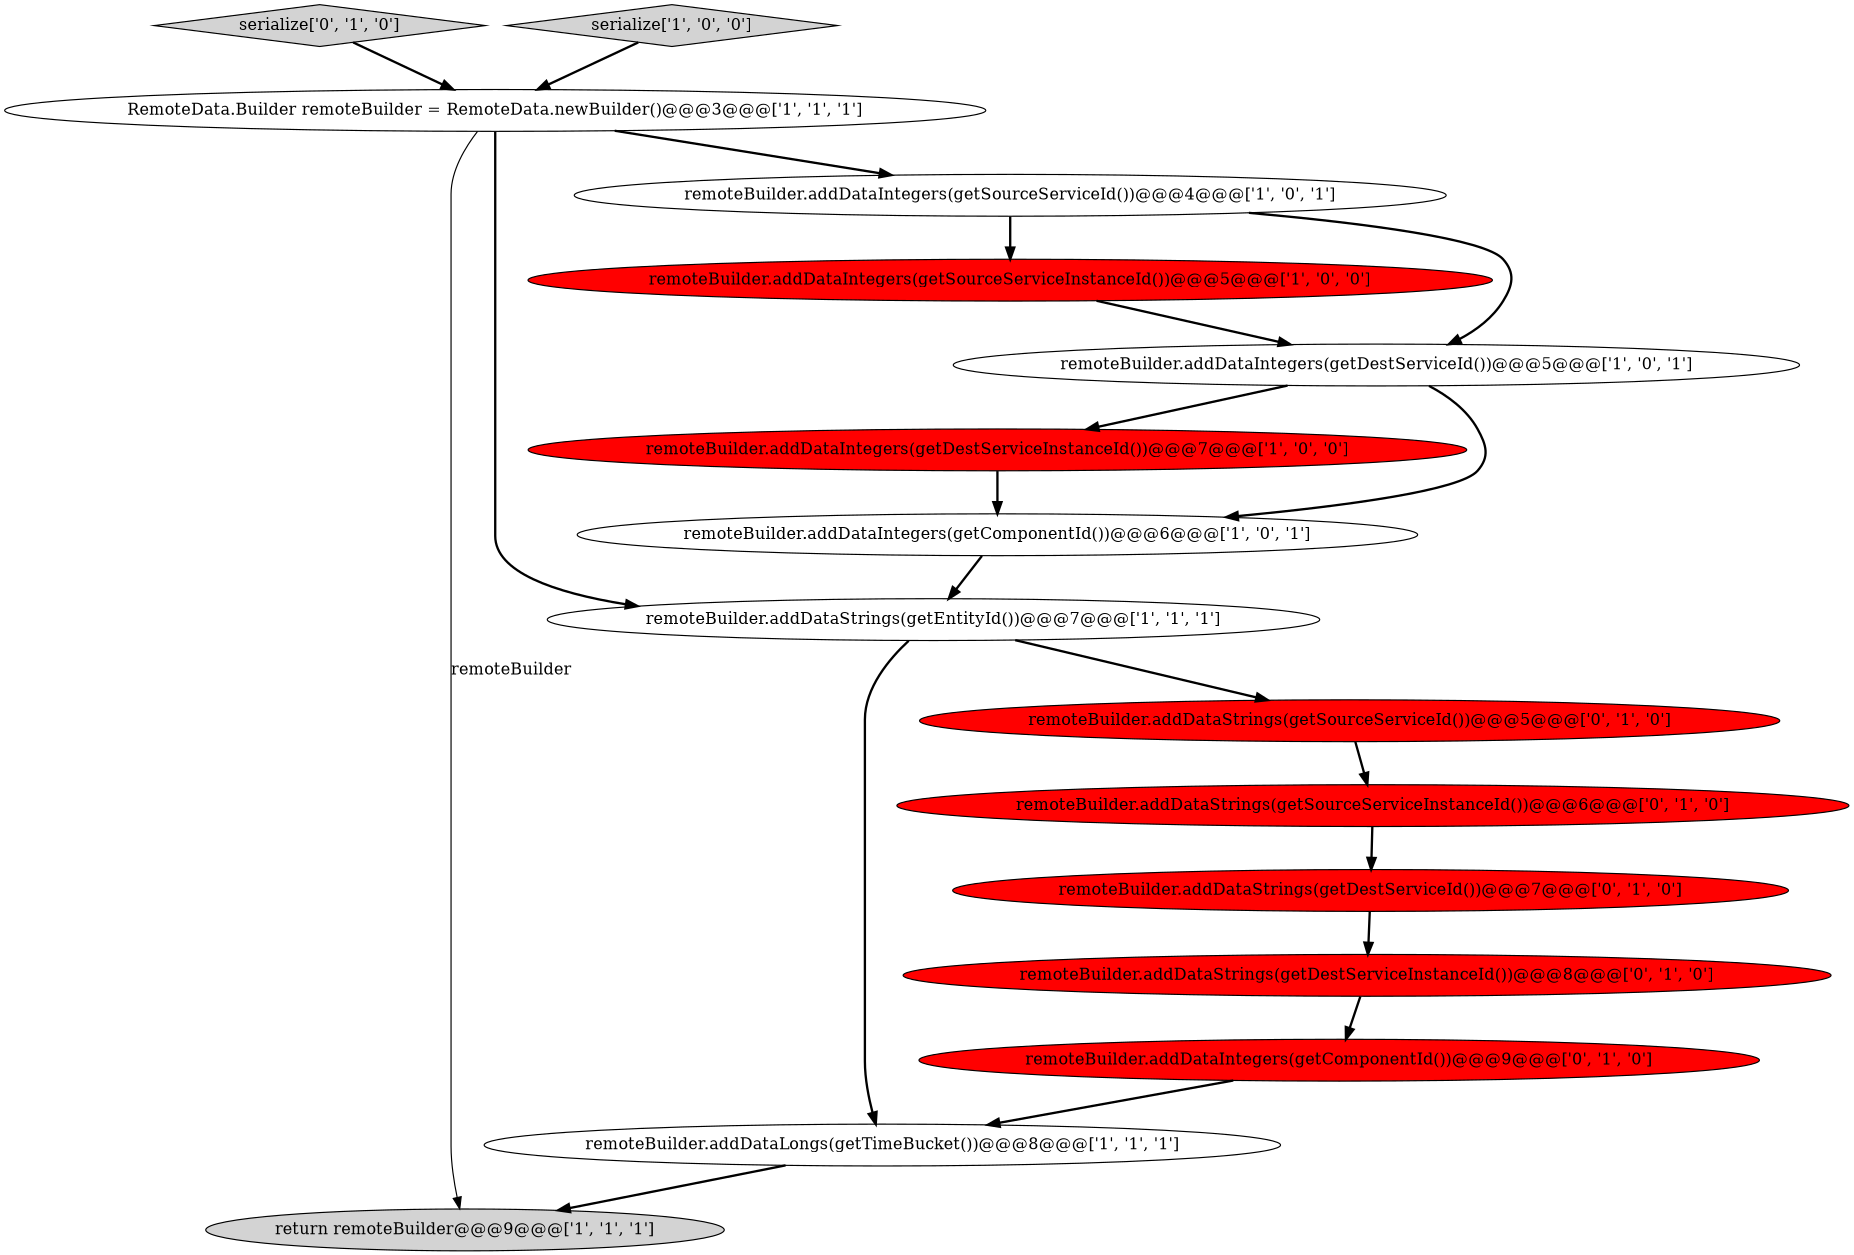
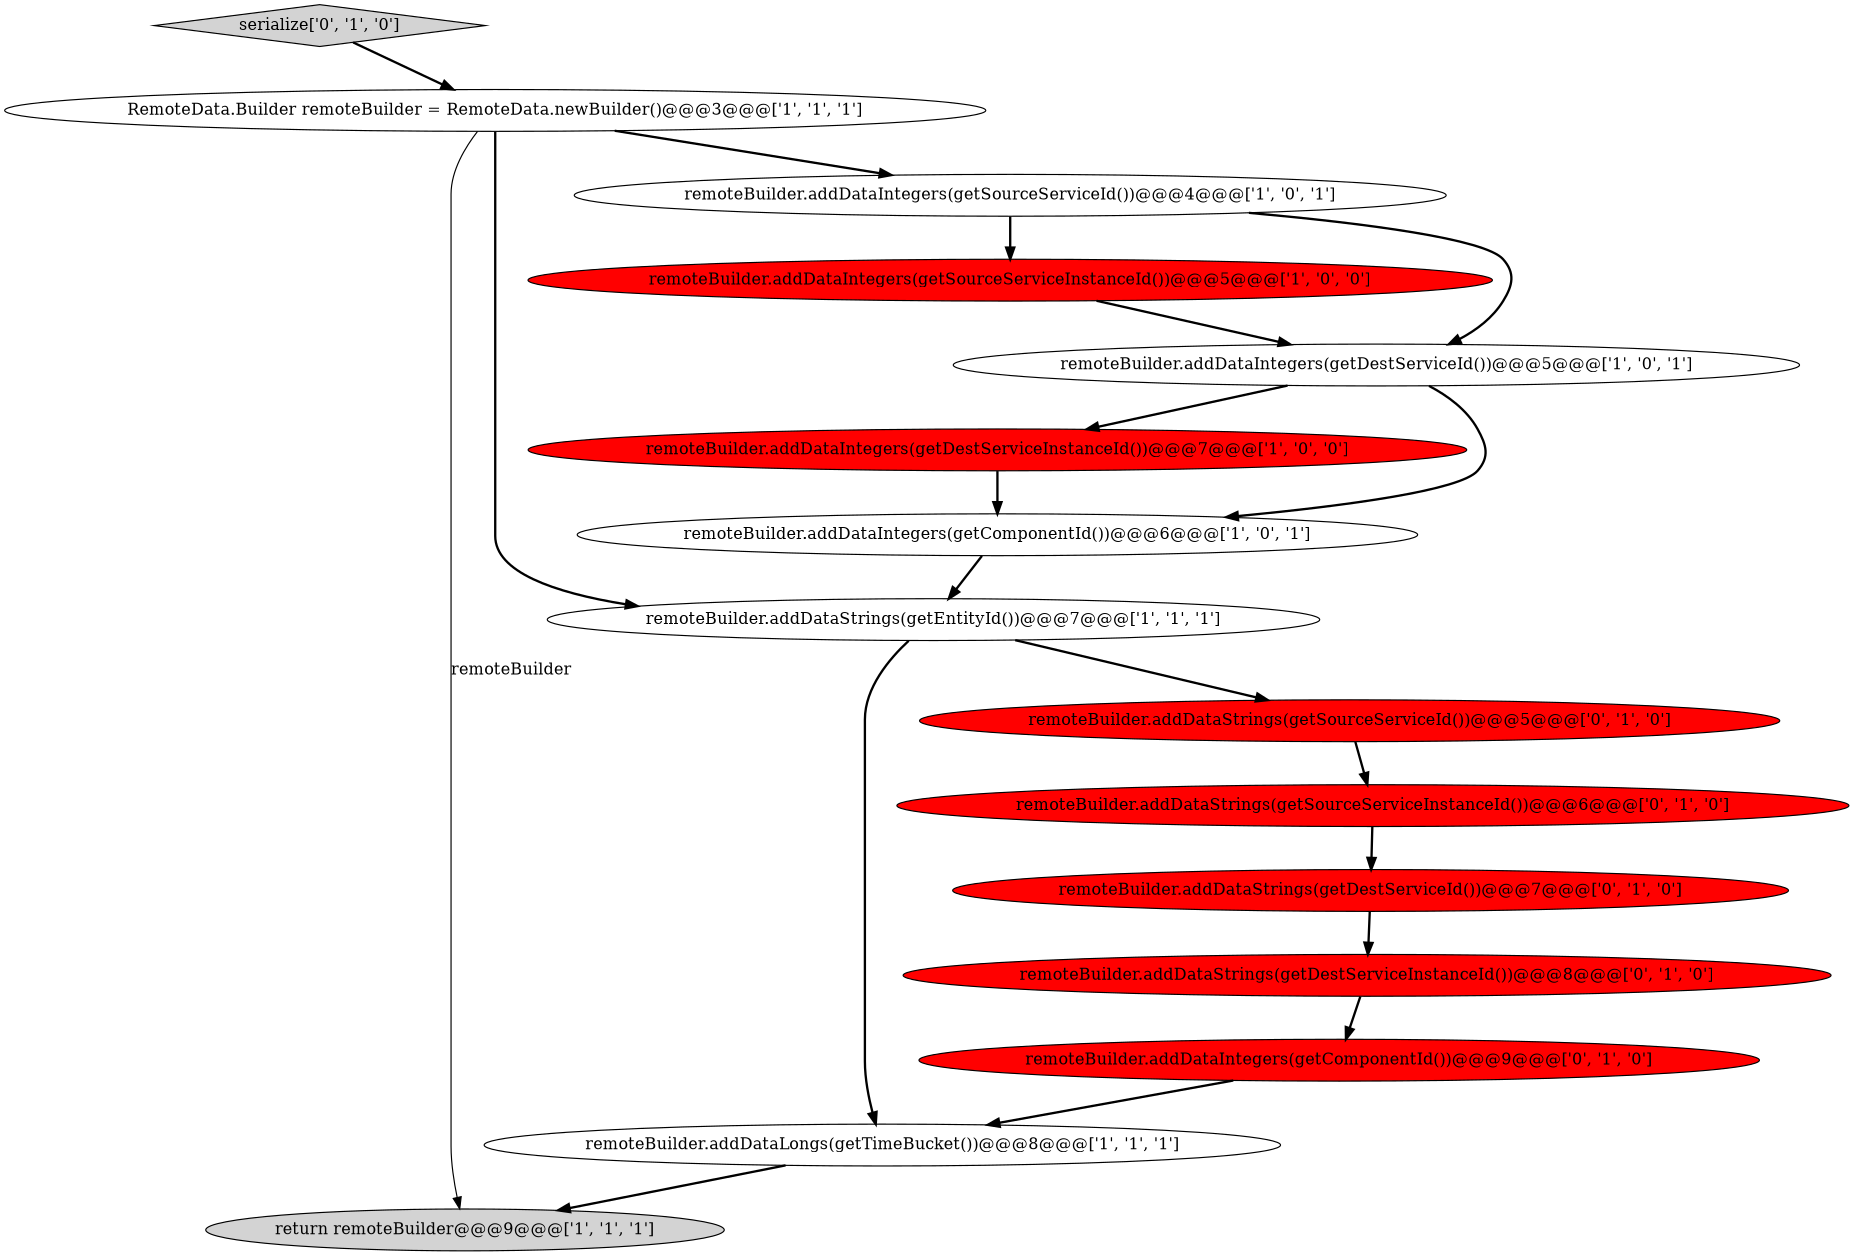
(672, 26) -> none
